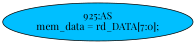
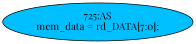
(98, 22) -> (98, 22)
